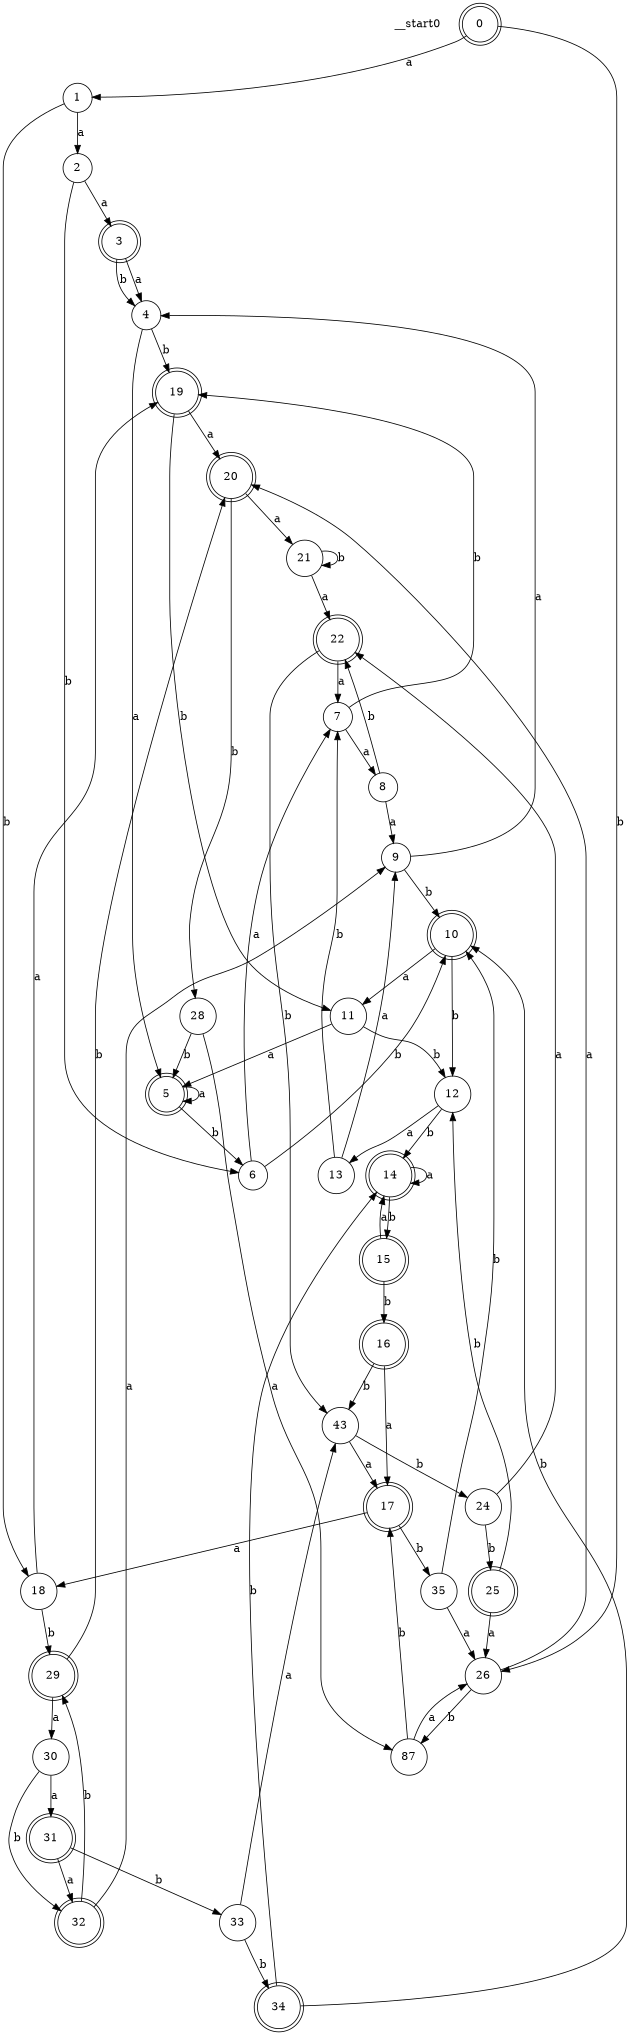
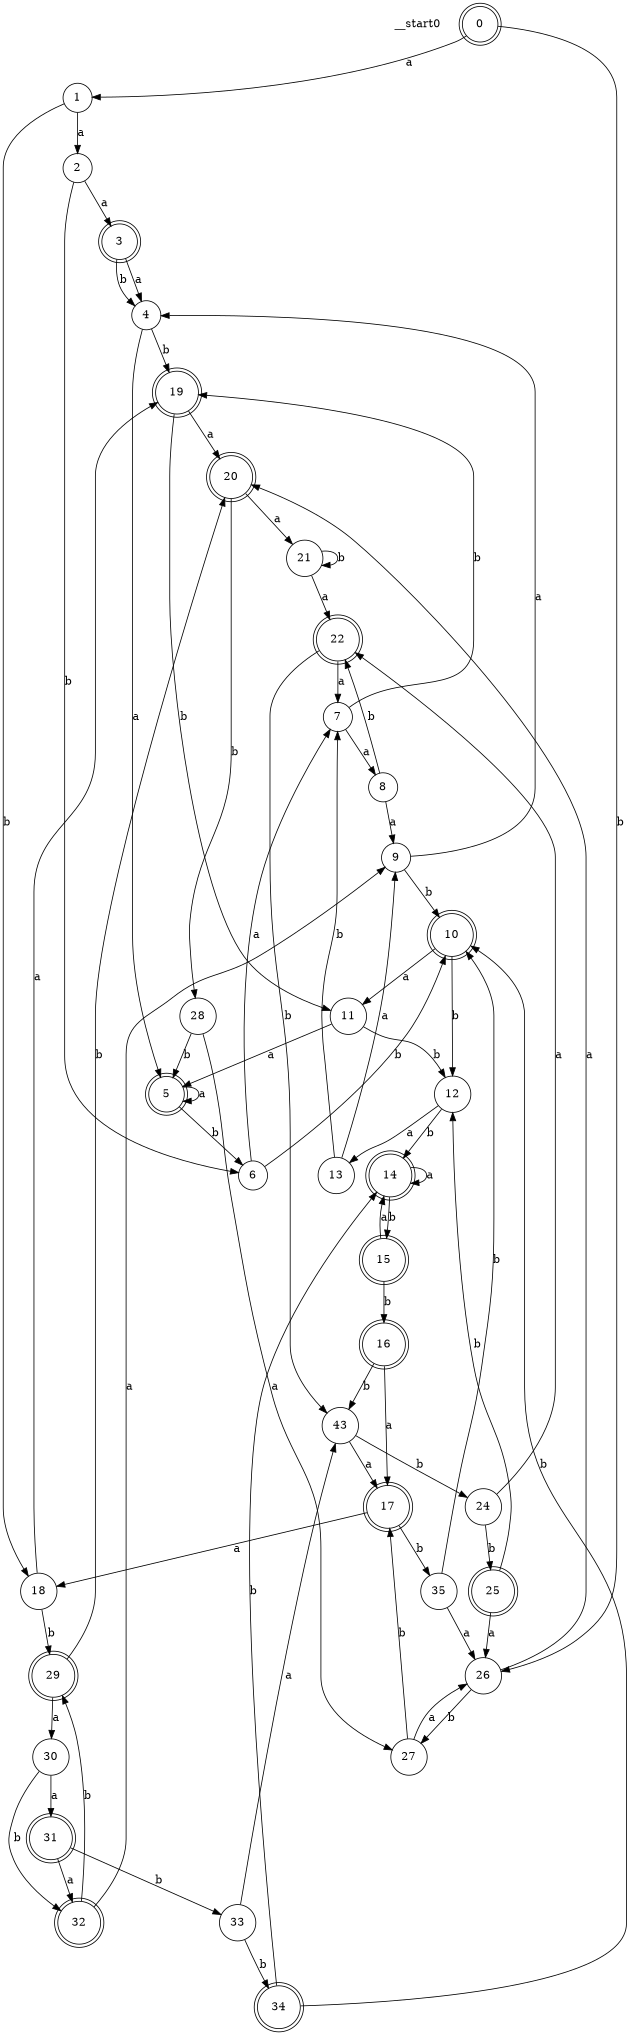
(409, 1757) -> (409, 1757)
